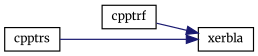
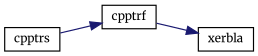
(123, 39) -> (75, 29)
